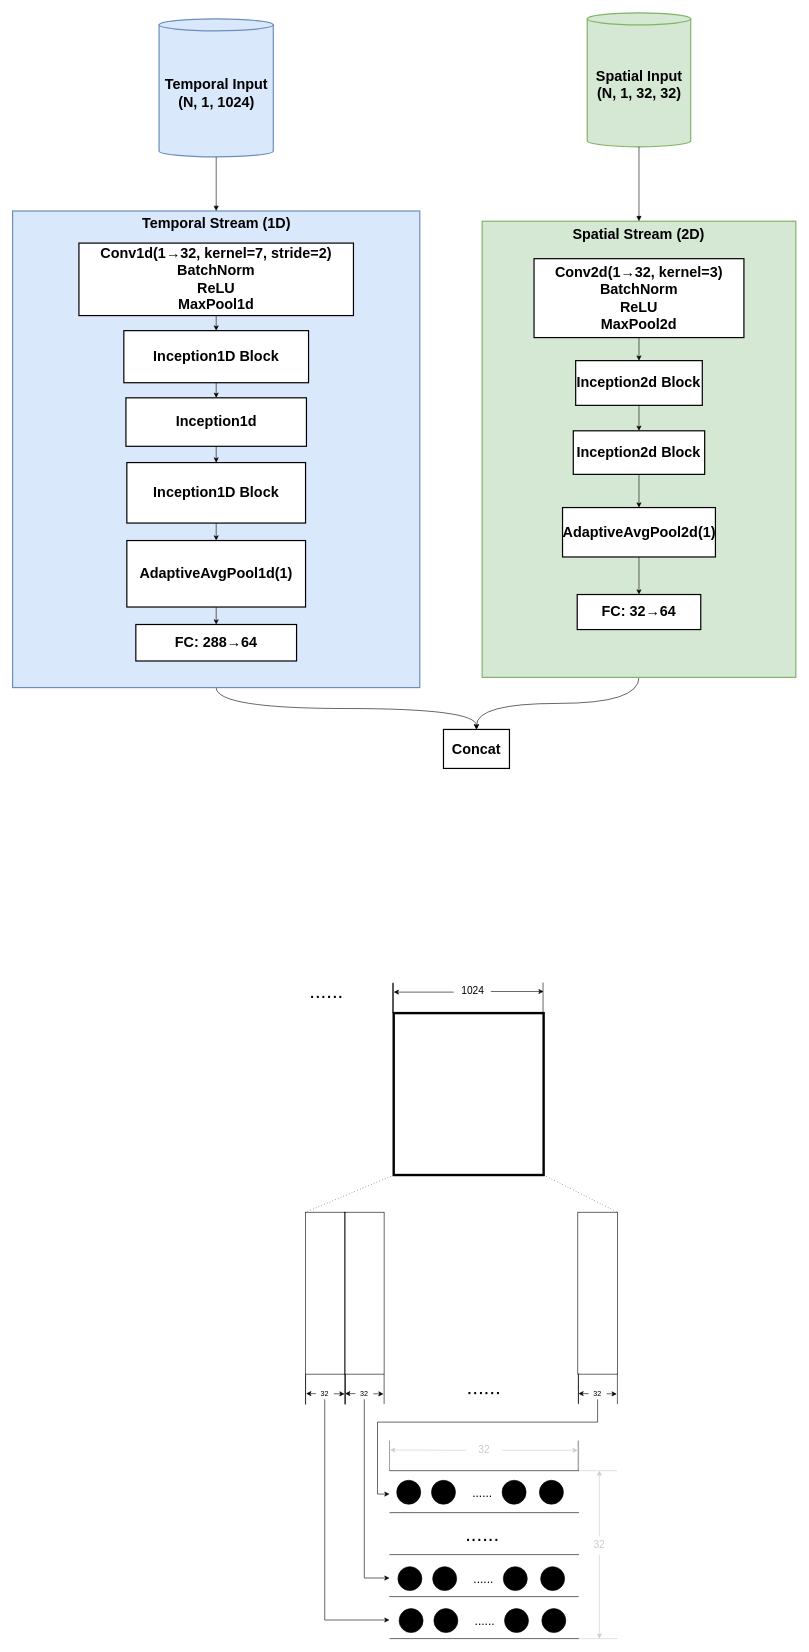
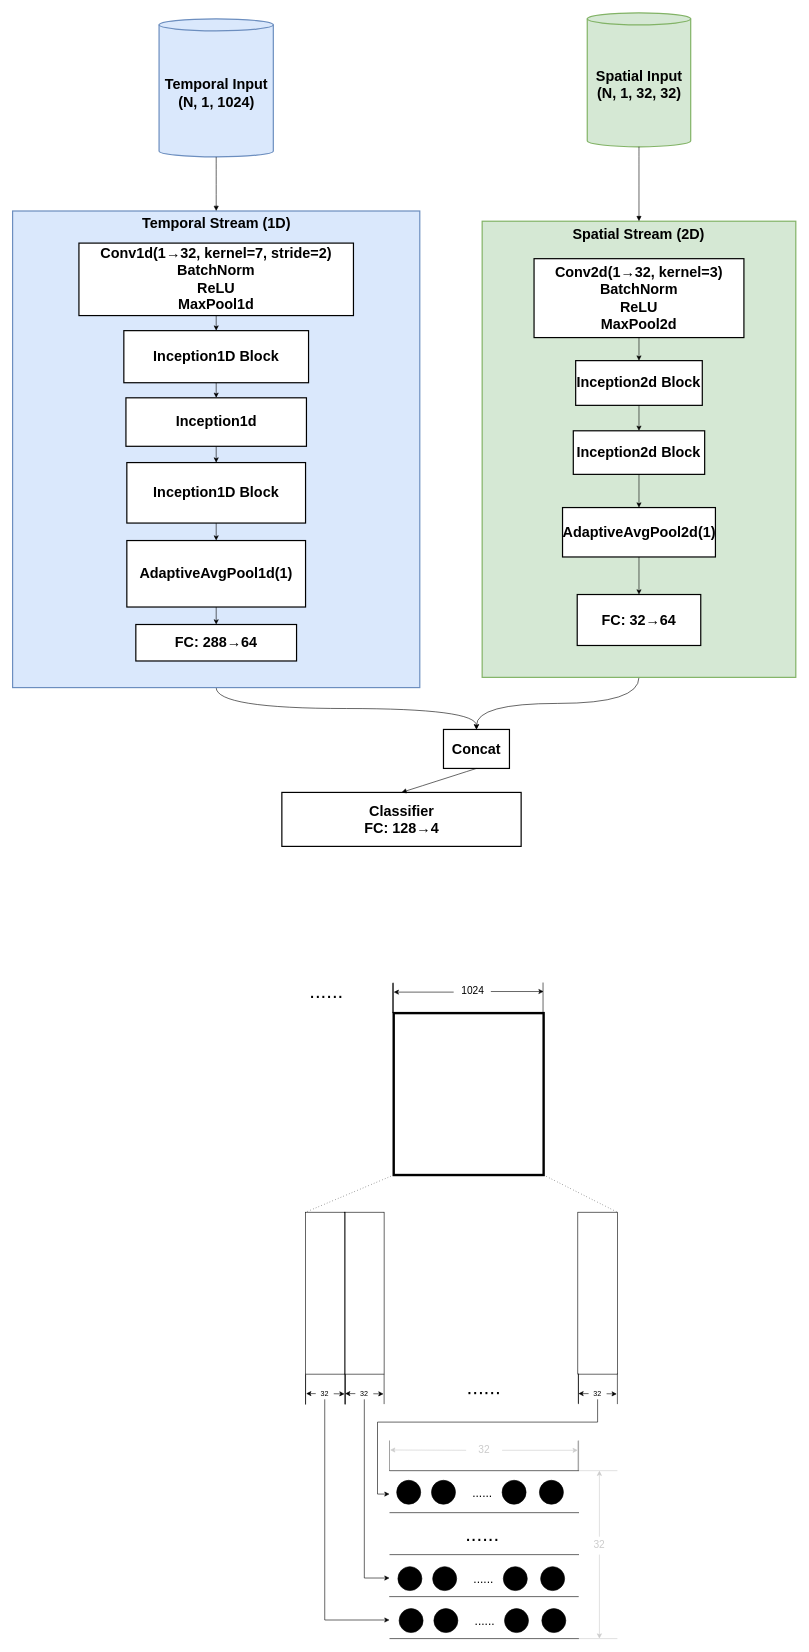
(639, 612) -> (639, 620)
none -> (440, 780)
none -> (402, 819)
